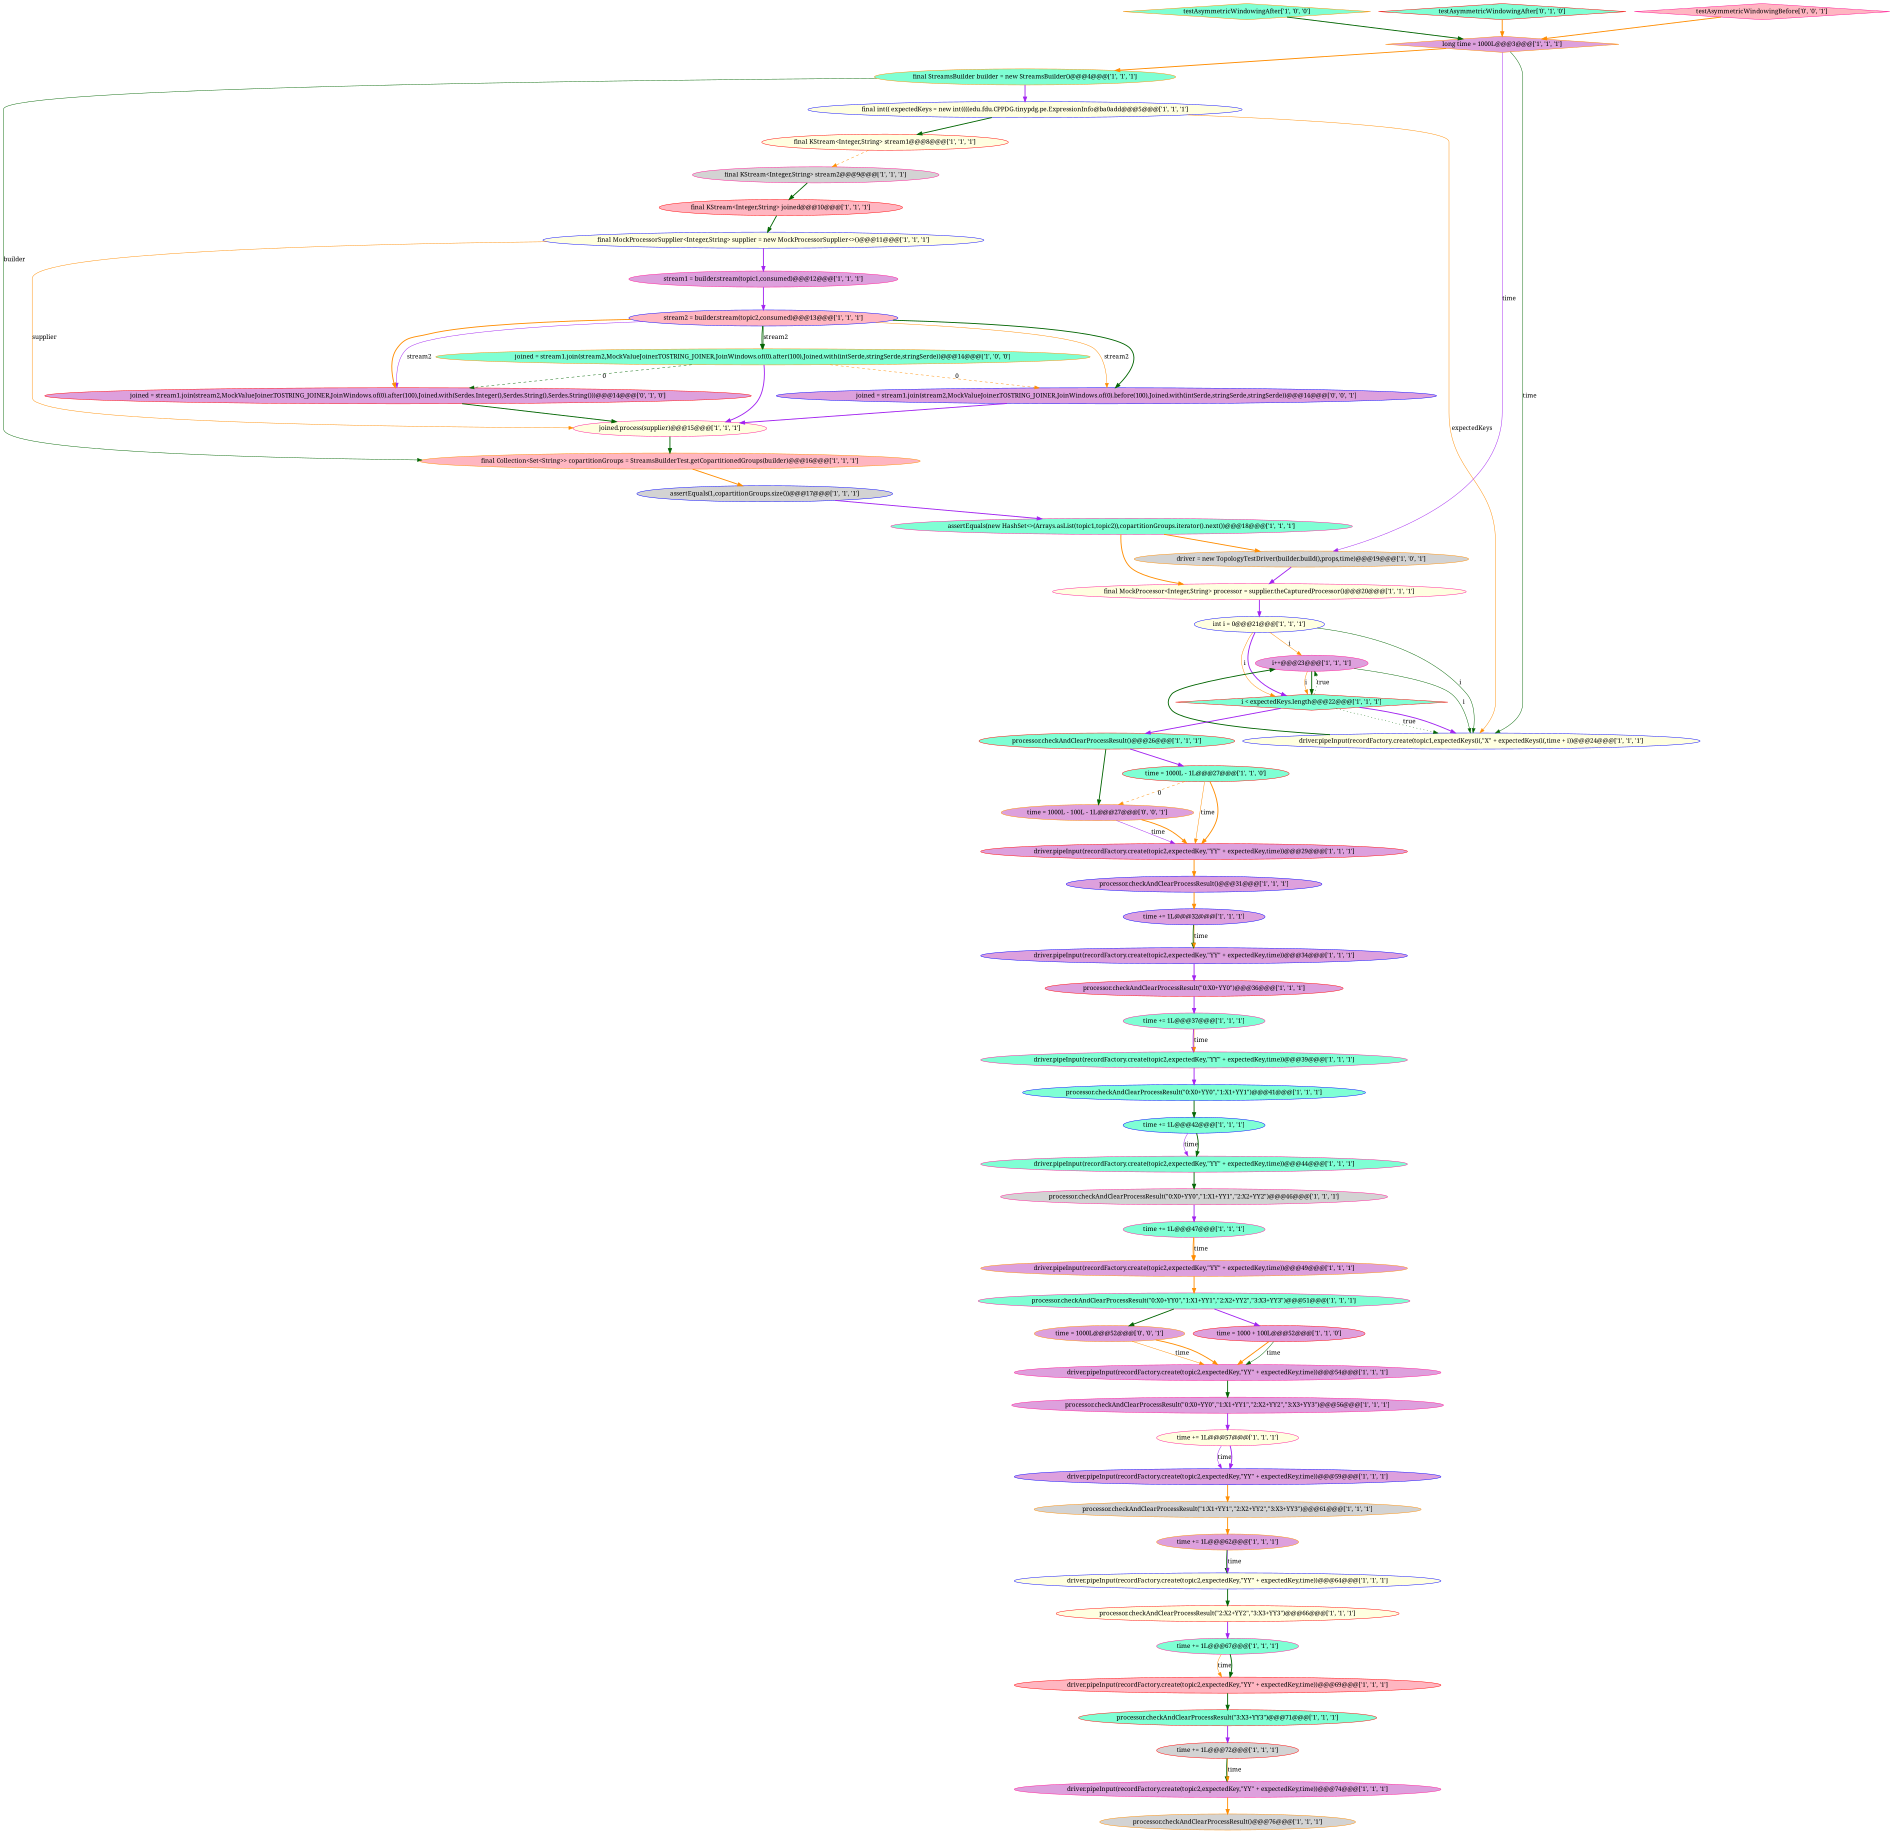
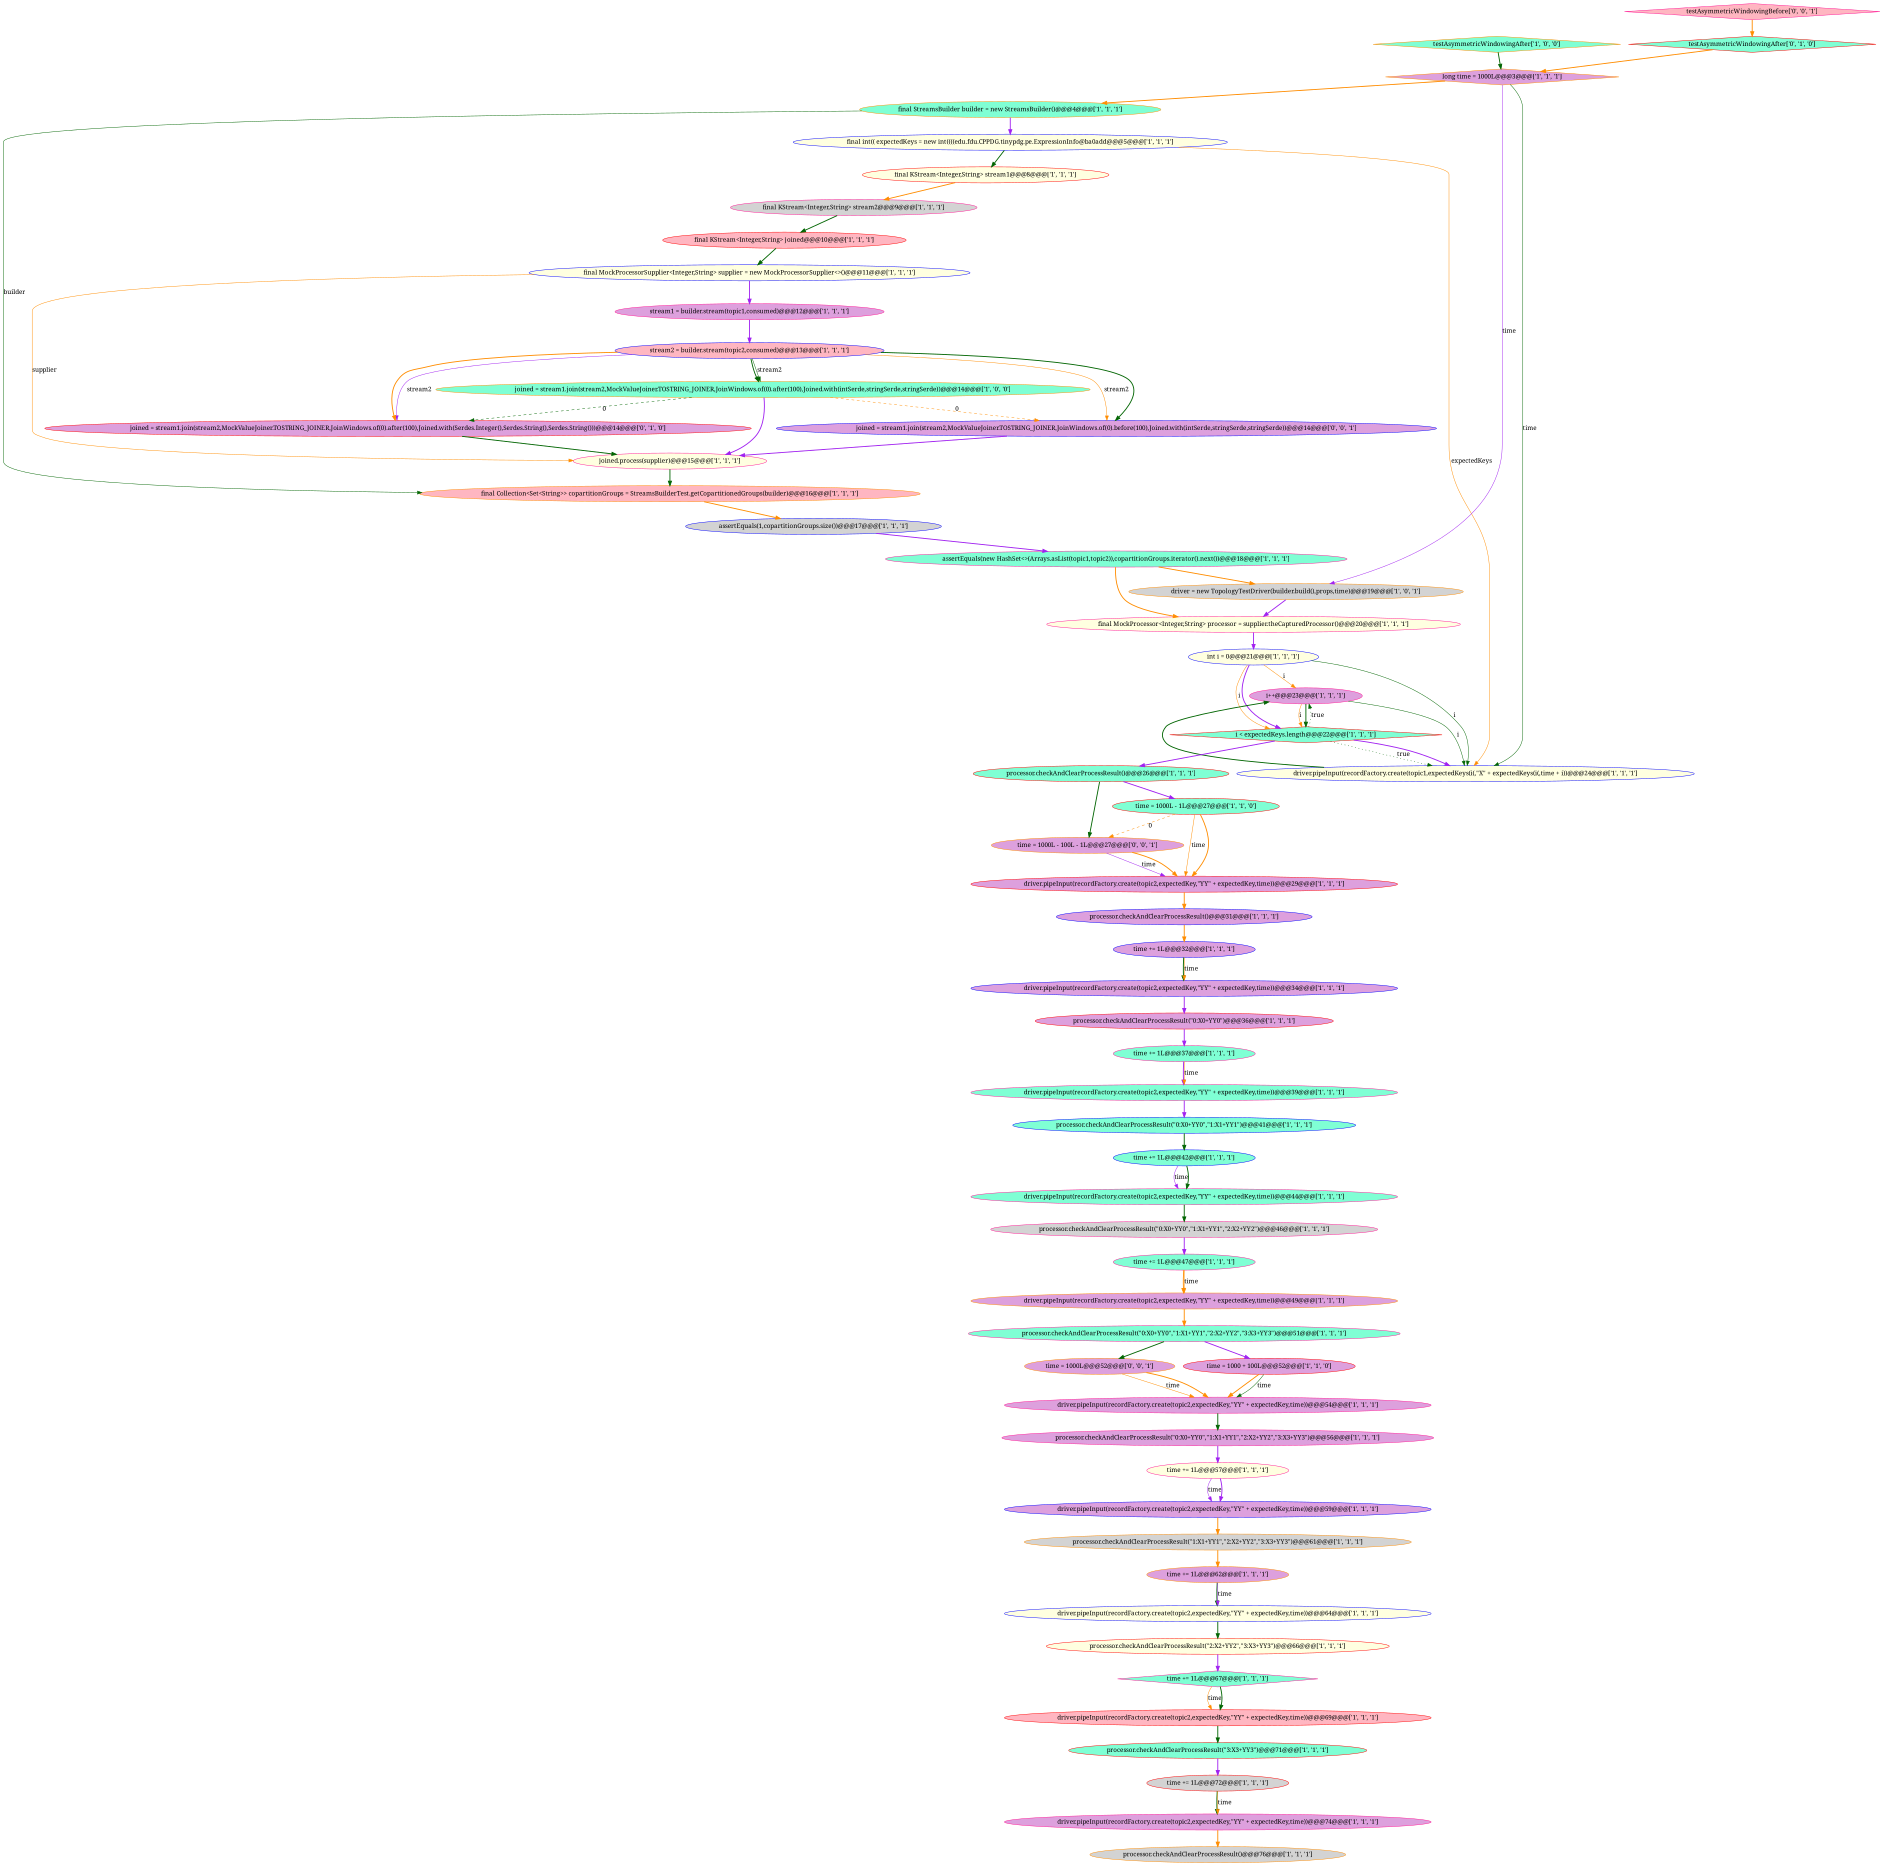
(1634, 28) -> (1752, 26)
(852, 158) -> (922, 191)
(1228, 1646) -> (1218, 1679)
